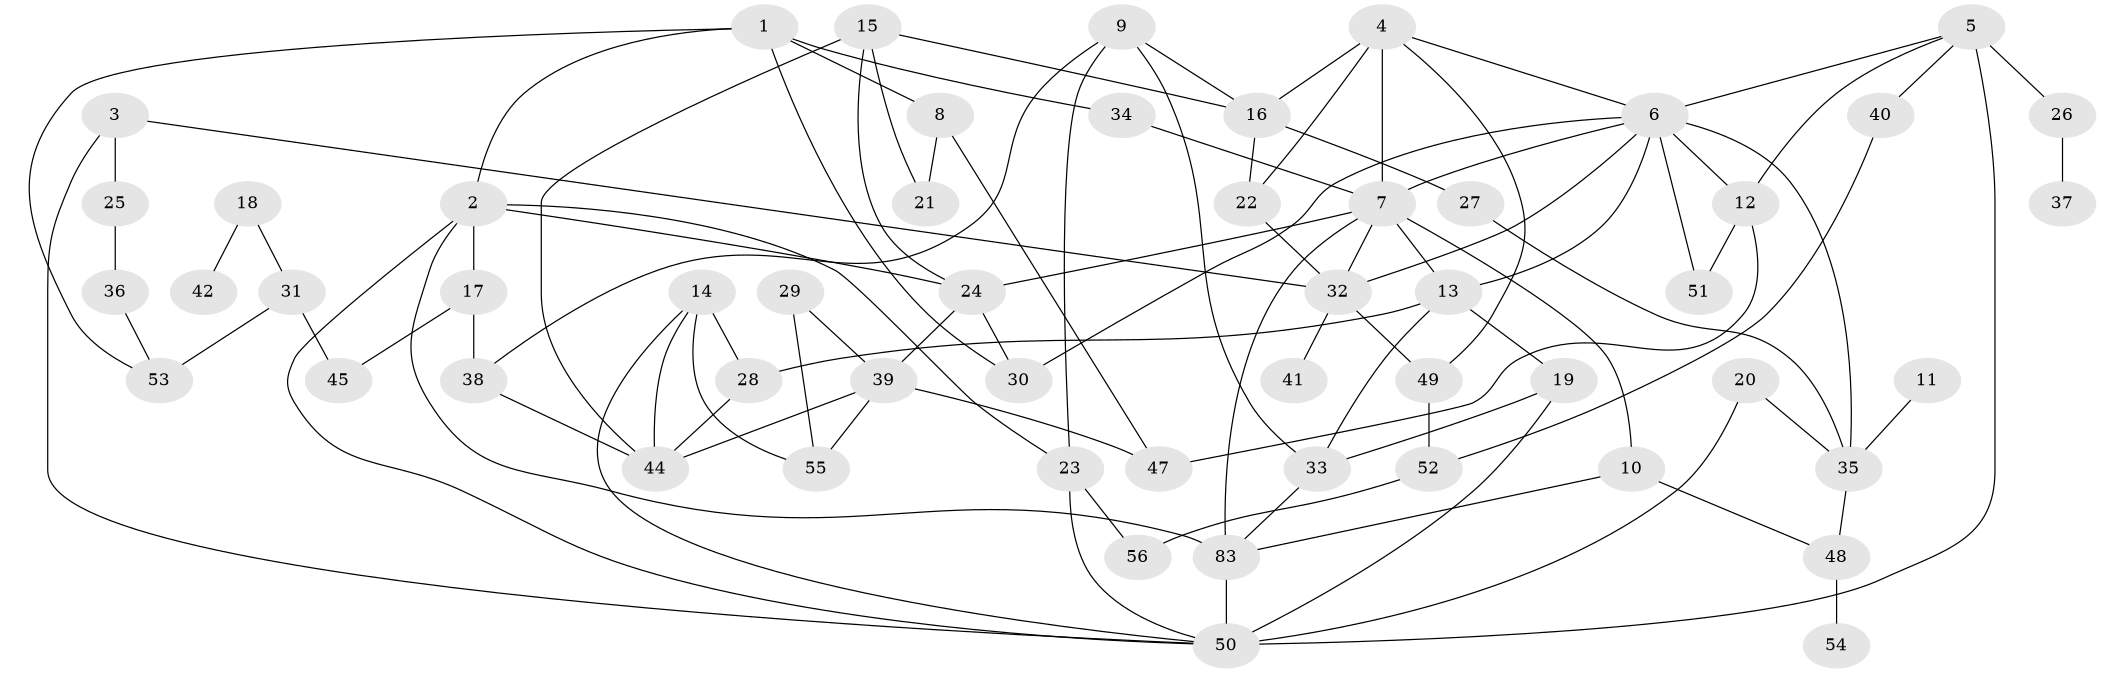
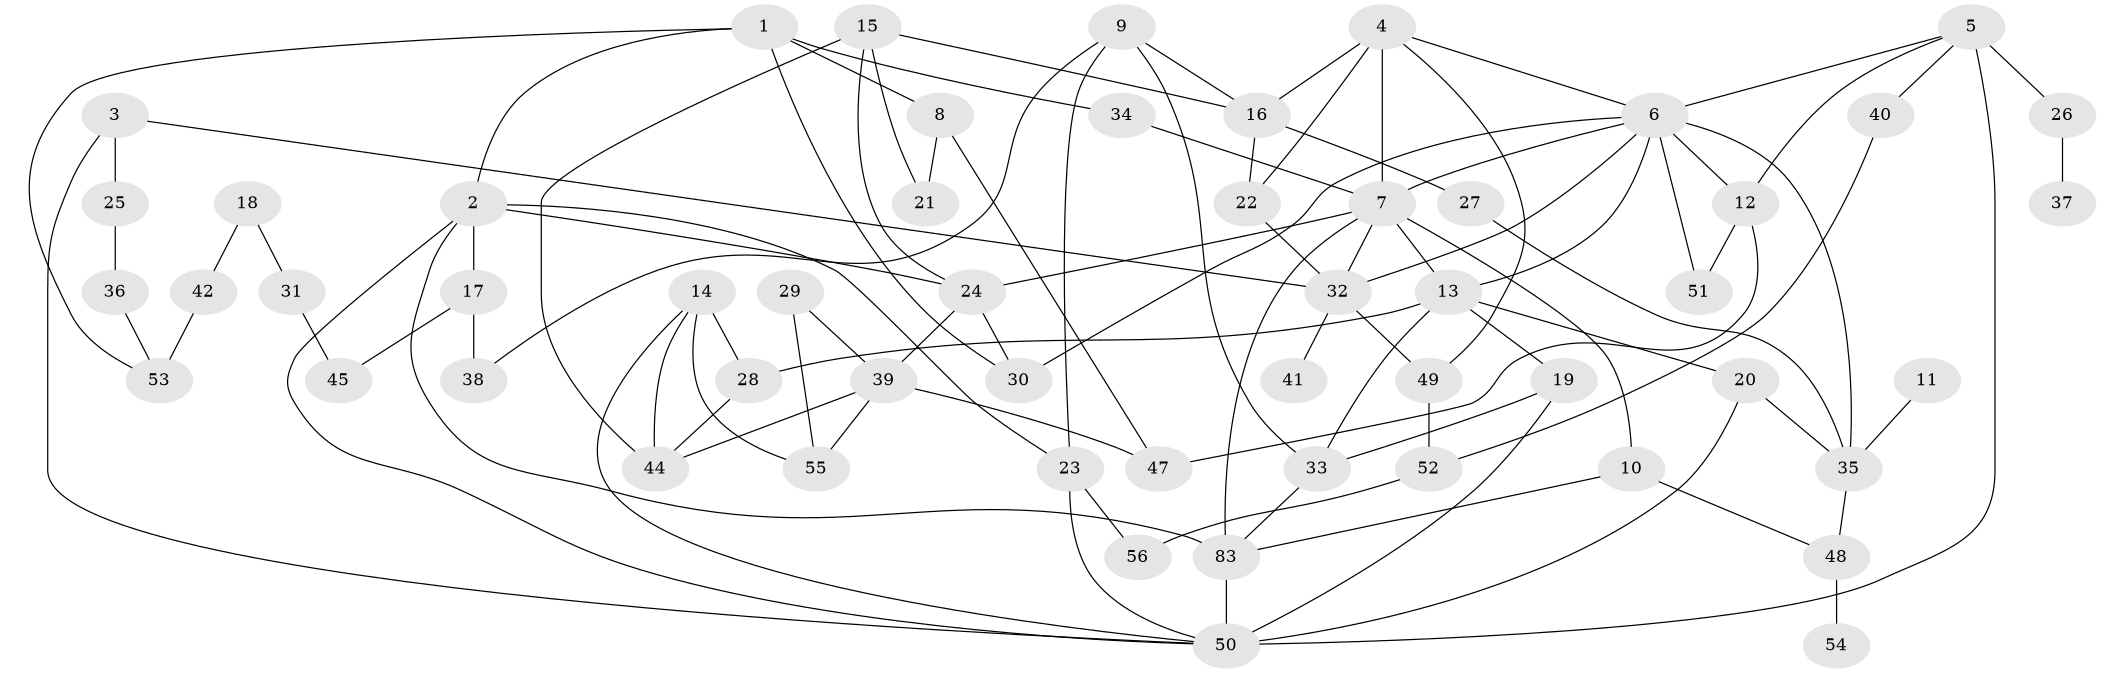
none -> (1562, 326)
(226, 336) -> (182, 336)
(565, 425) -> none
